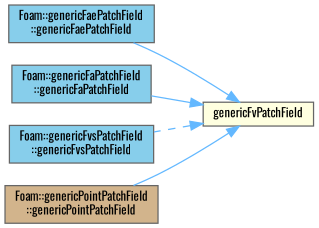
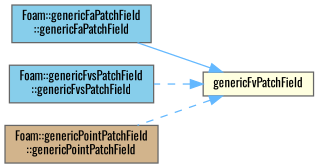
(82, 24) -> none
(182, 161) -> (174, 113)
